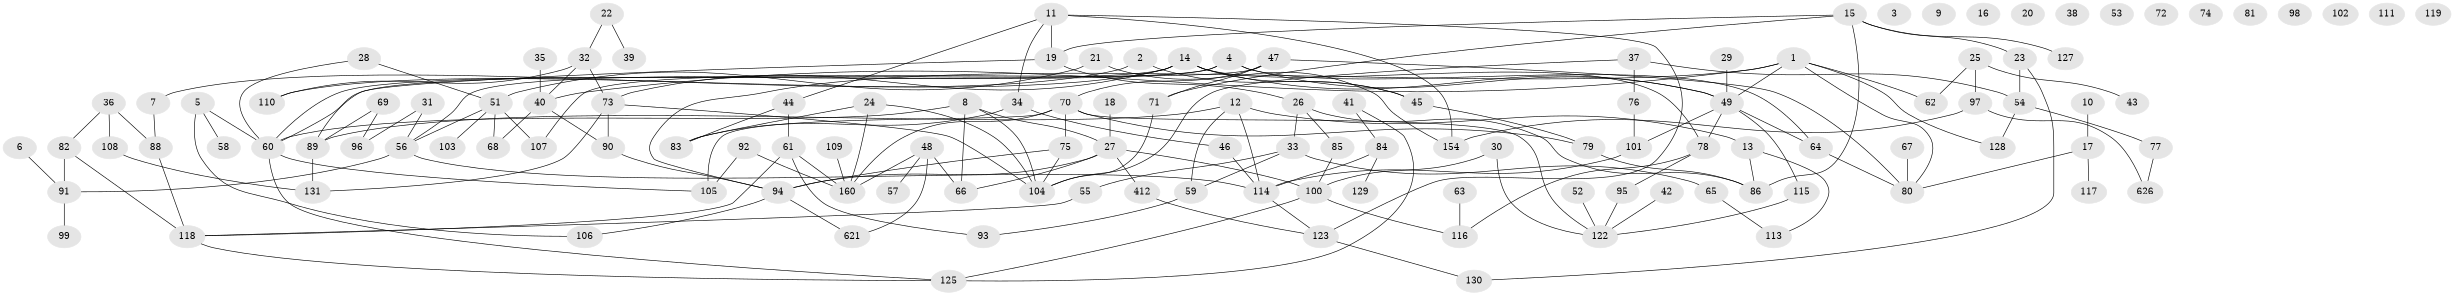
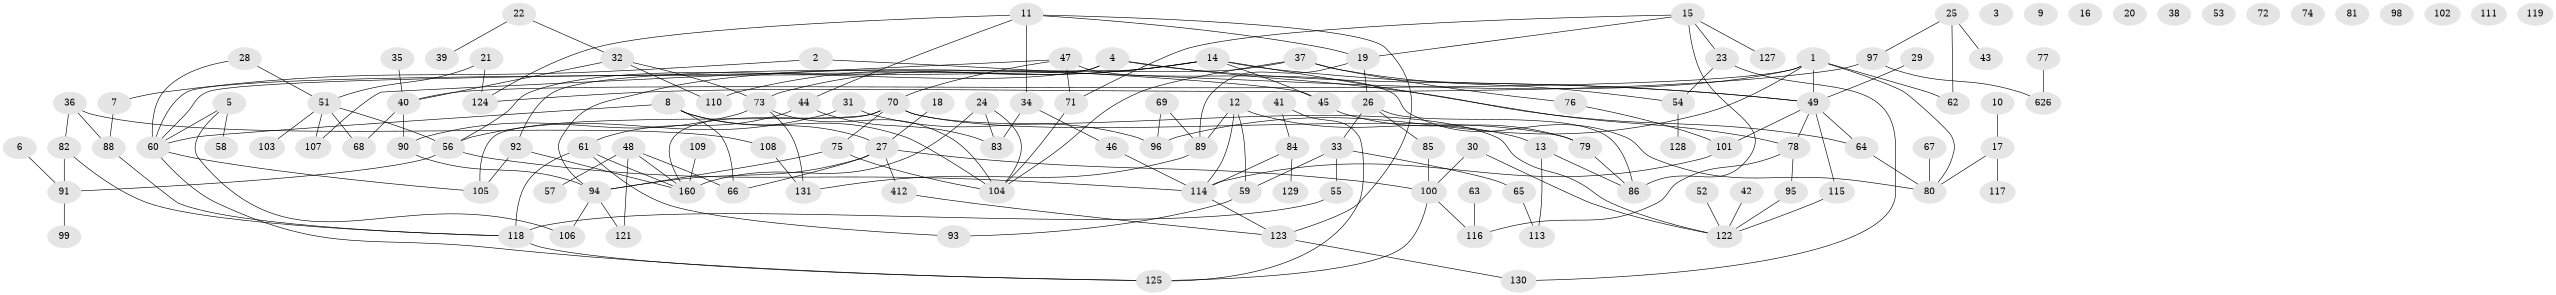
none -> (890, 70)
(1895, 103) -> (1571, 133)
(2100, 126) -> none
(1451, 148) -> (480, 103)
(852, 237) -> (624, 237)
